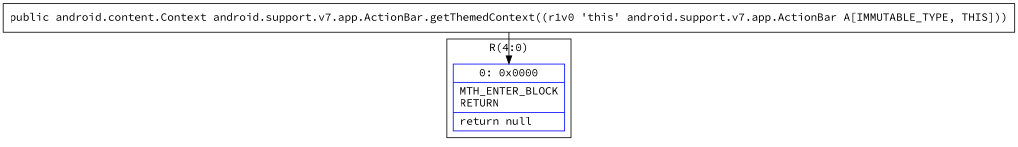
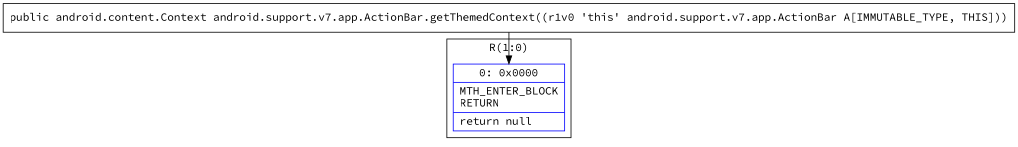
(509, 48) -> (509, 48)
